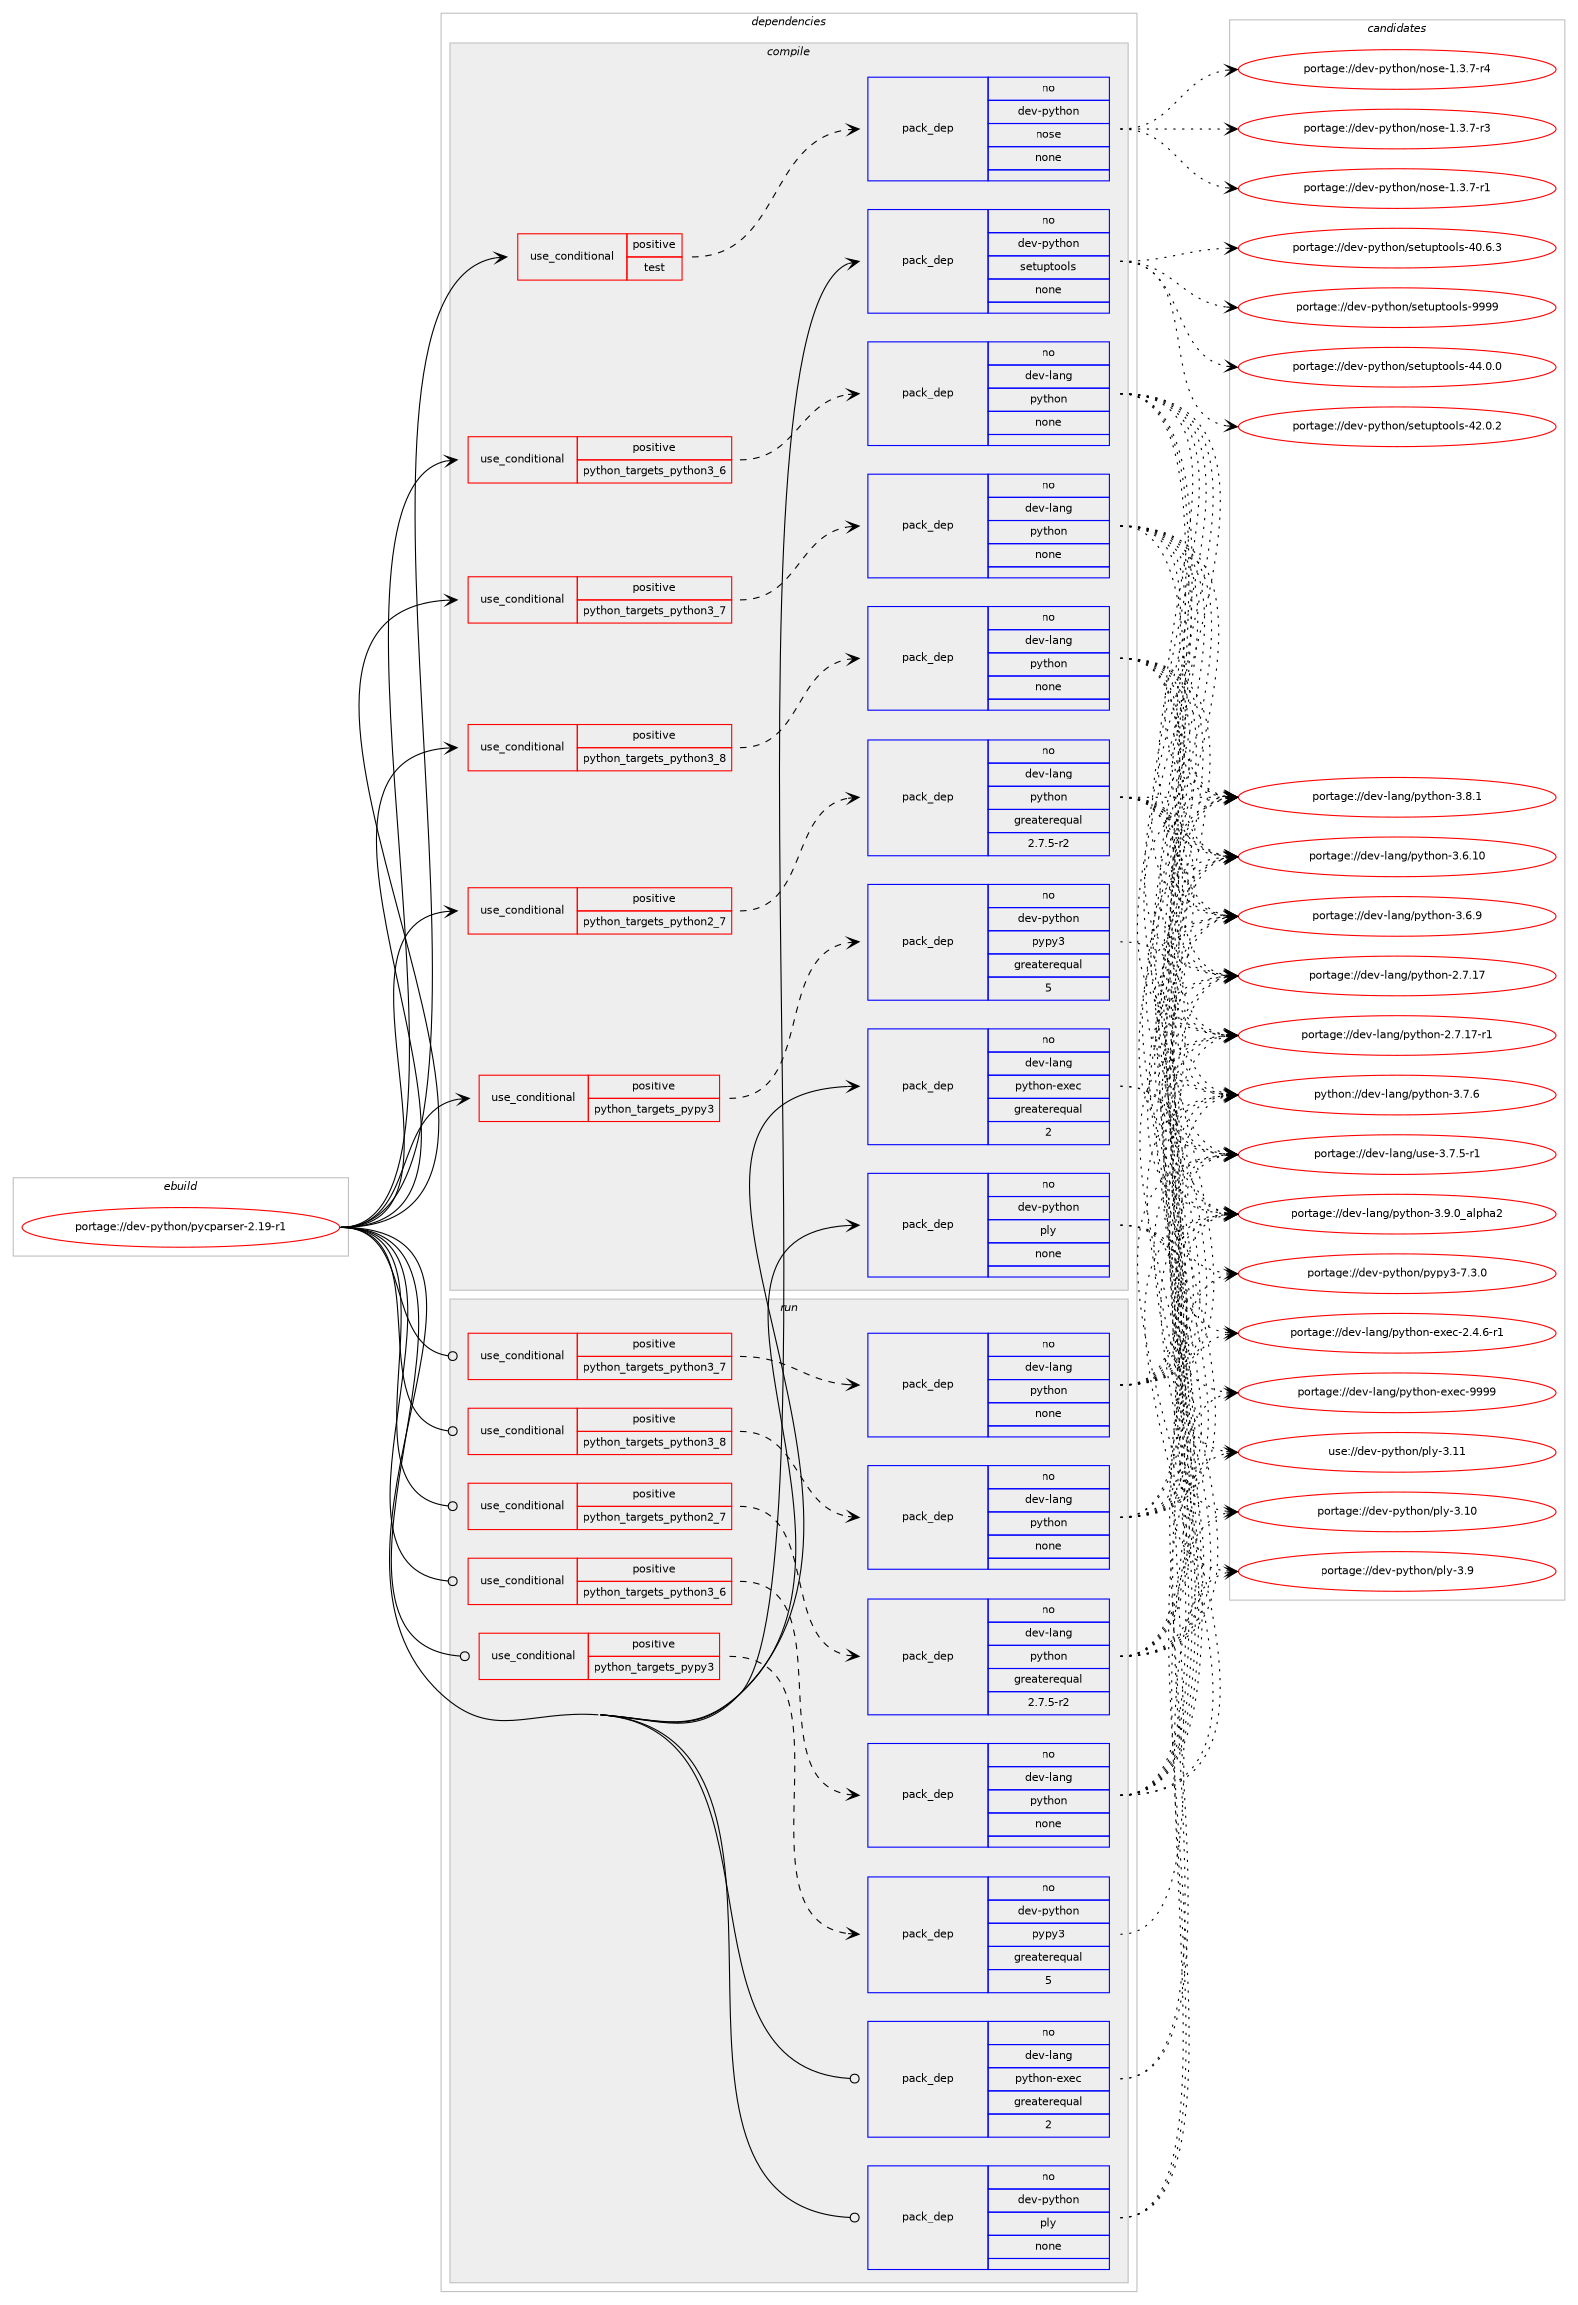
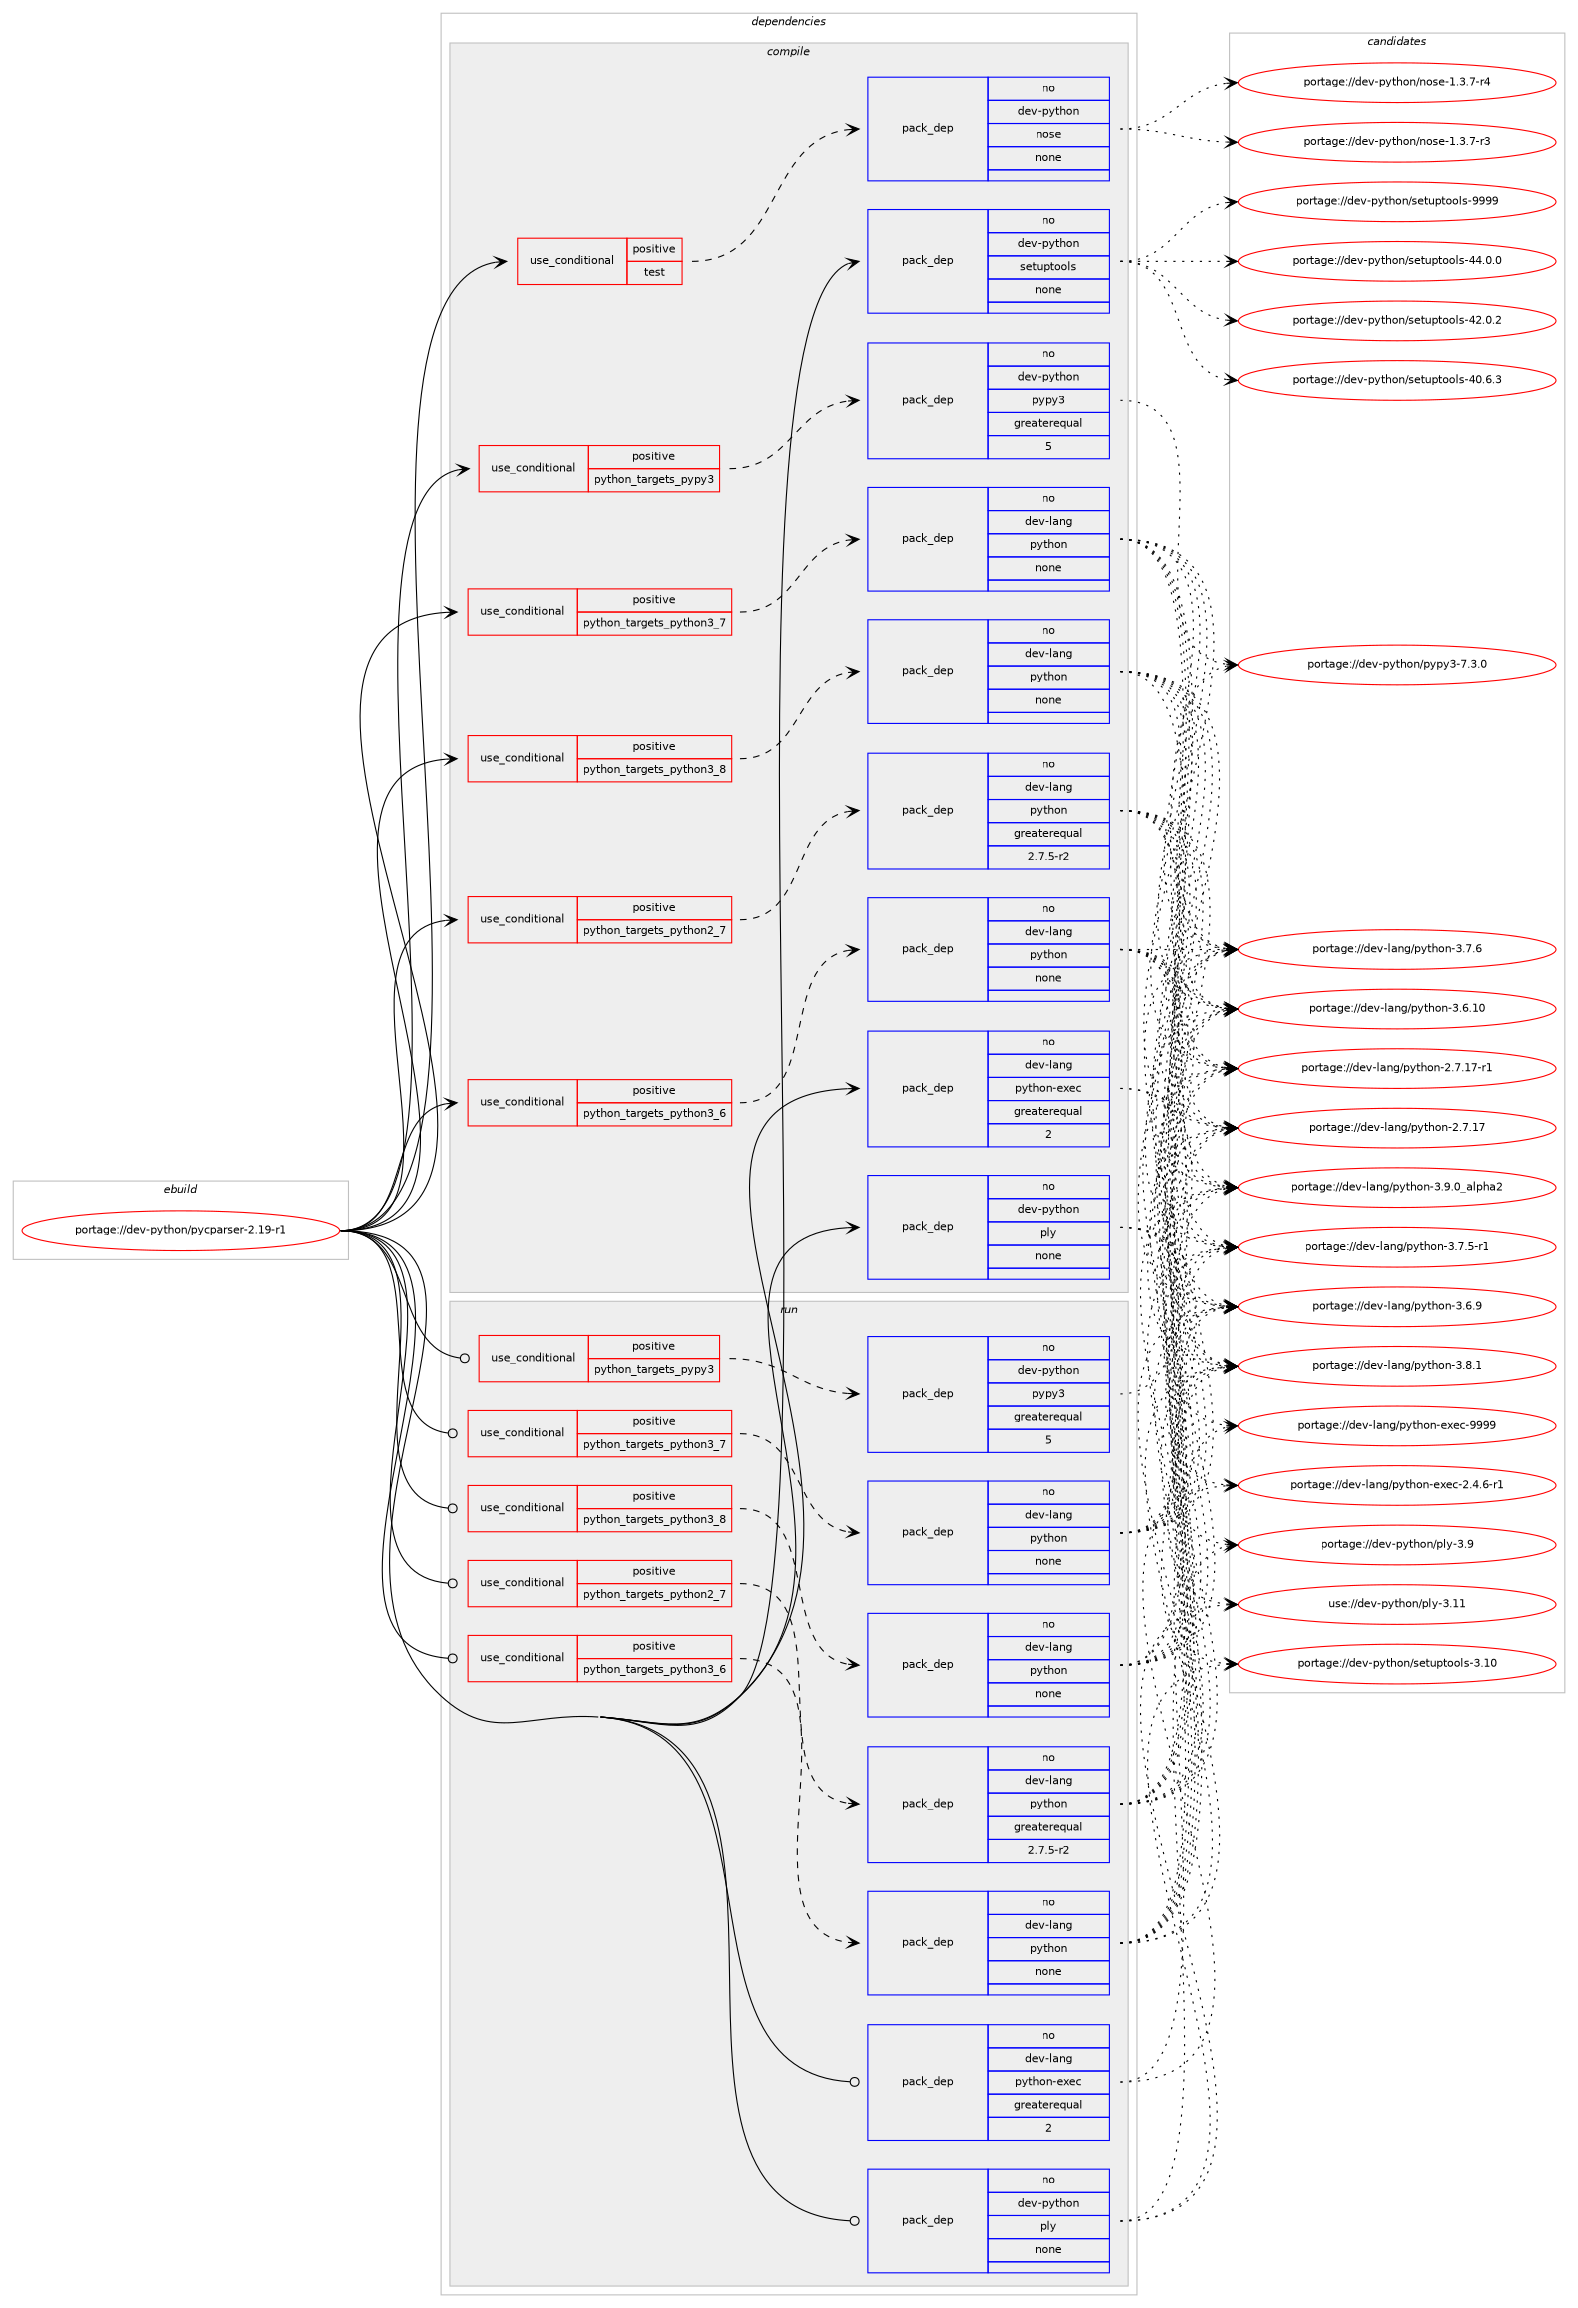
(1397, 189) -> none
(1397, 1095) -> (1397, 949)
(1397, 1155) -> (1397, 1247)
(1397, 1512) -> (1397, 1664)
